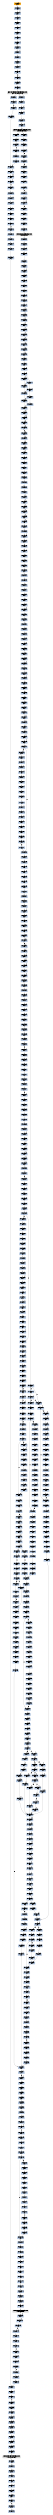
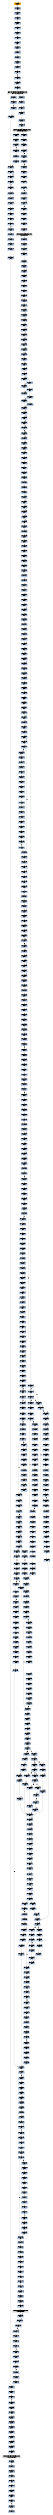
(29, 1667) -> none
